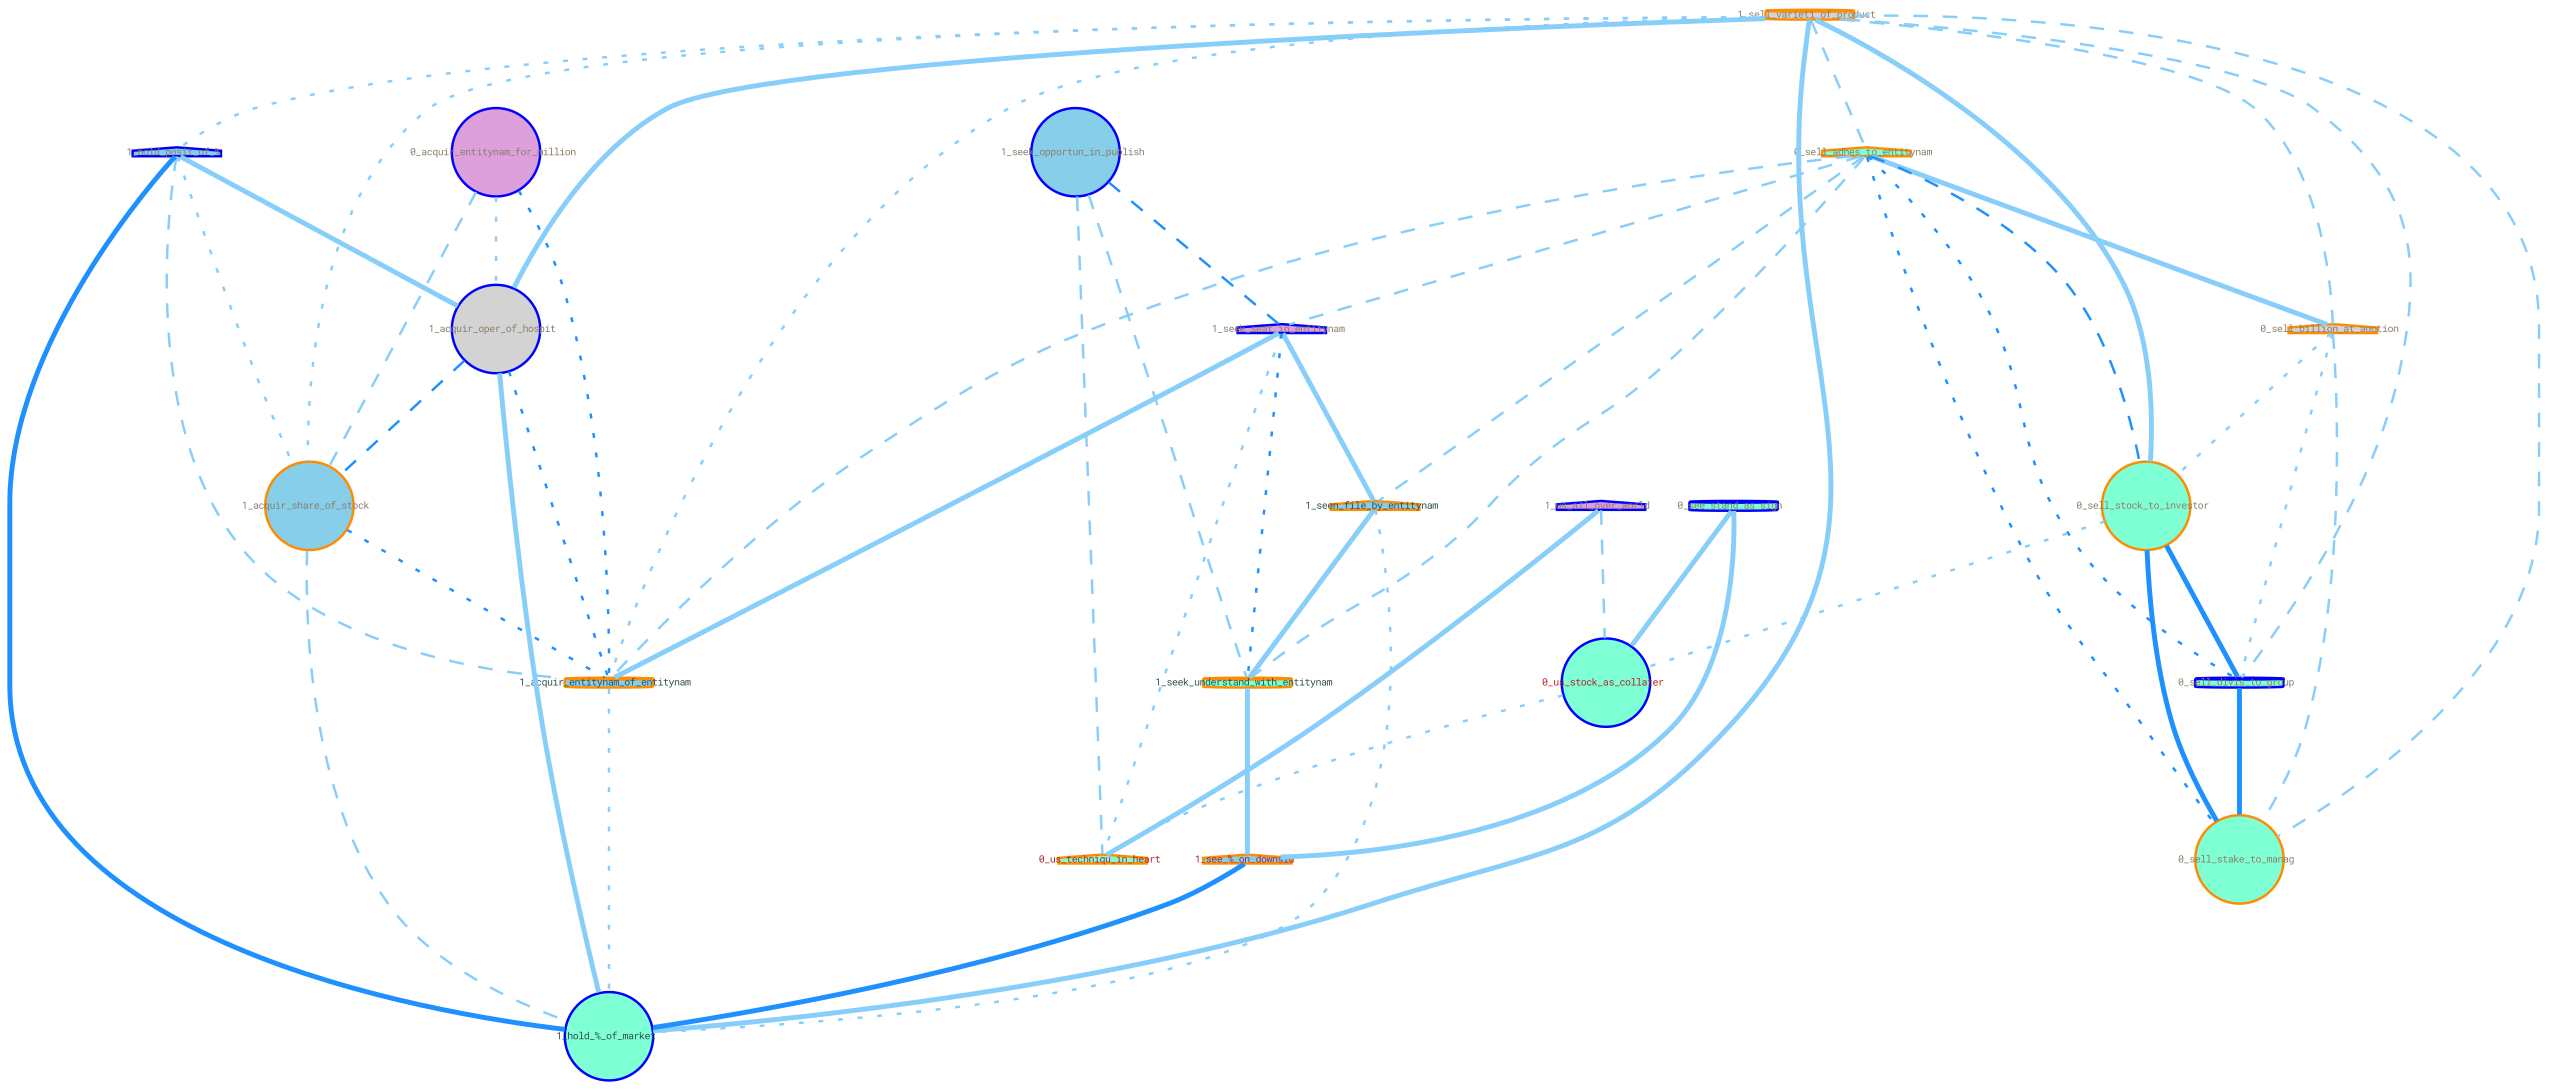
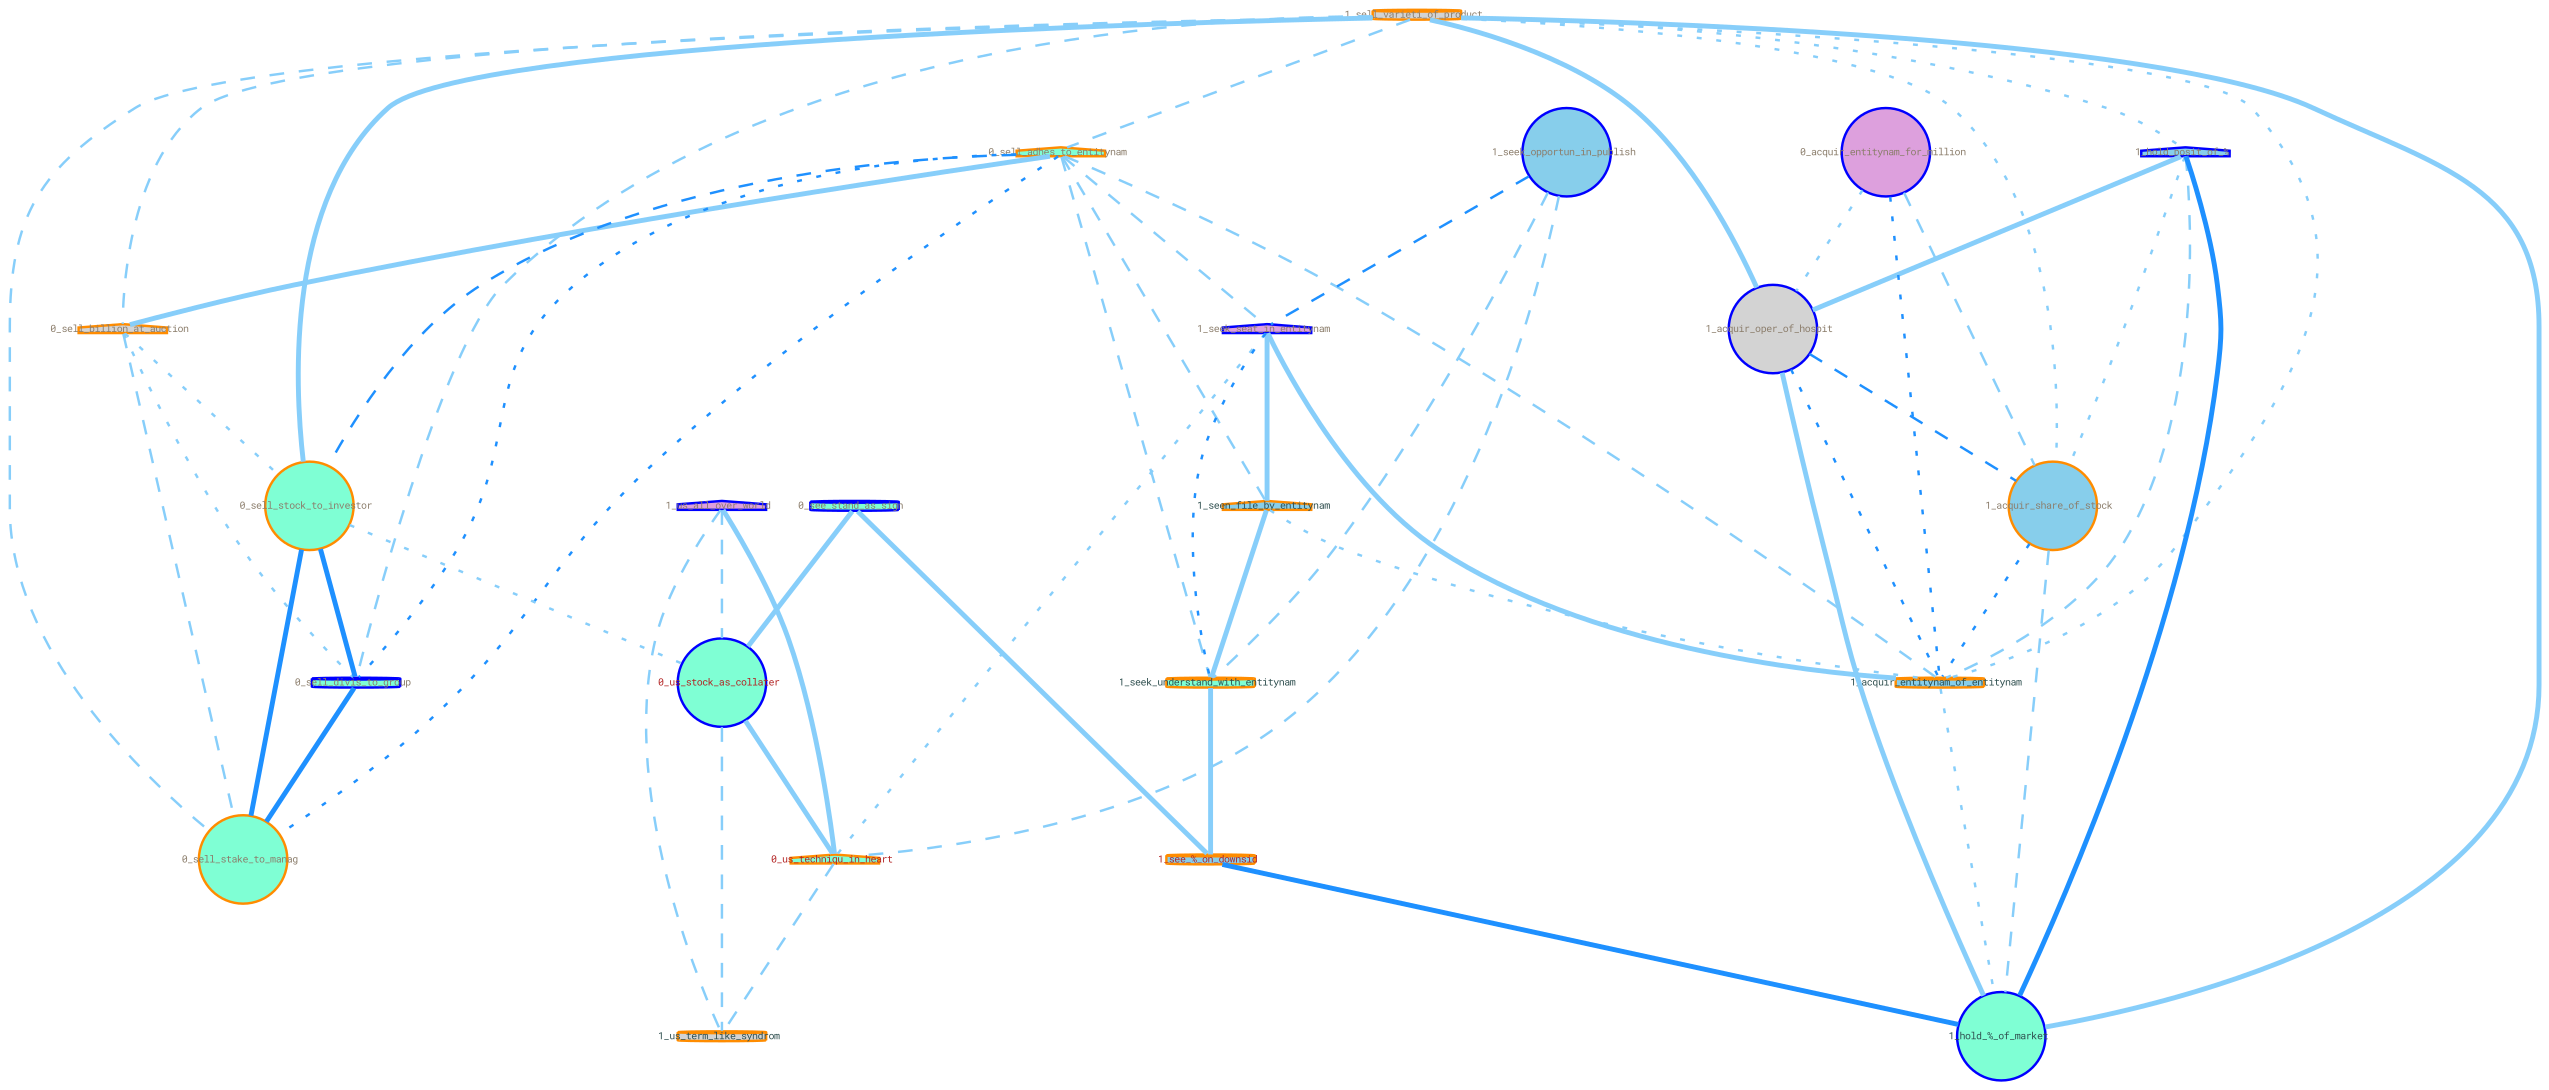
(1330, 761) -> (789, 787)
(1247, 859) -> (1211, 859)
(1315, 902) -> (1473, 590)
none -> (722, 1036)
